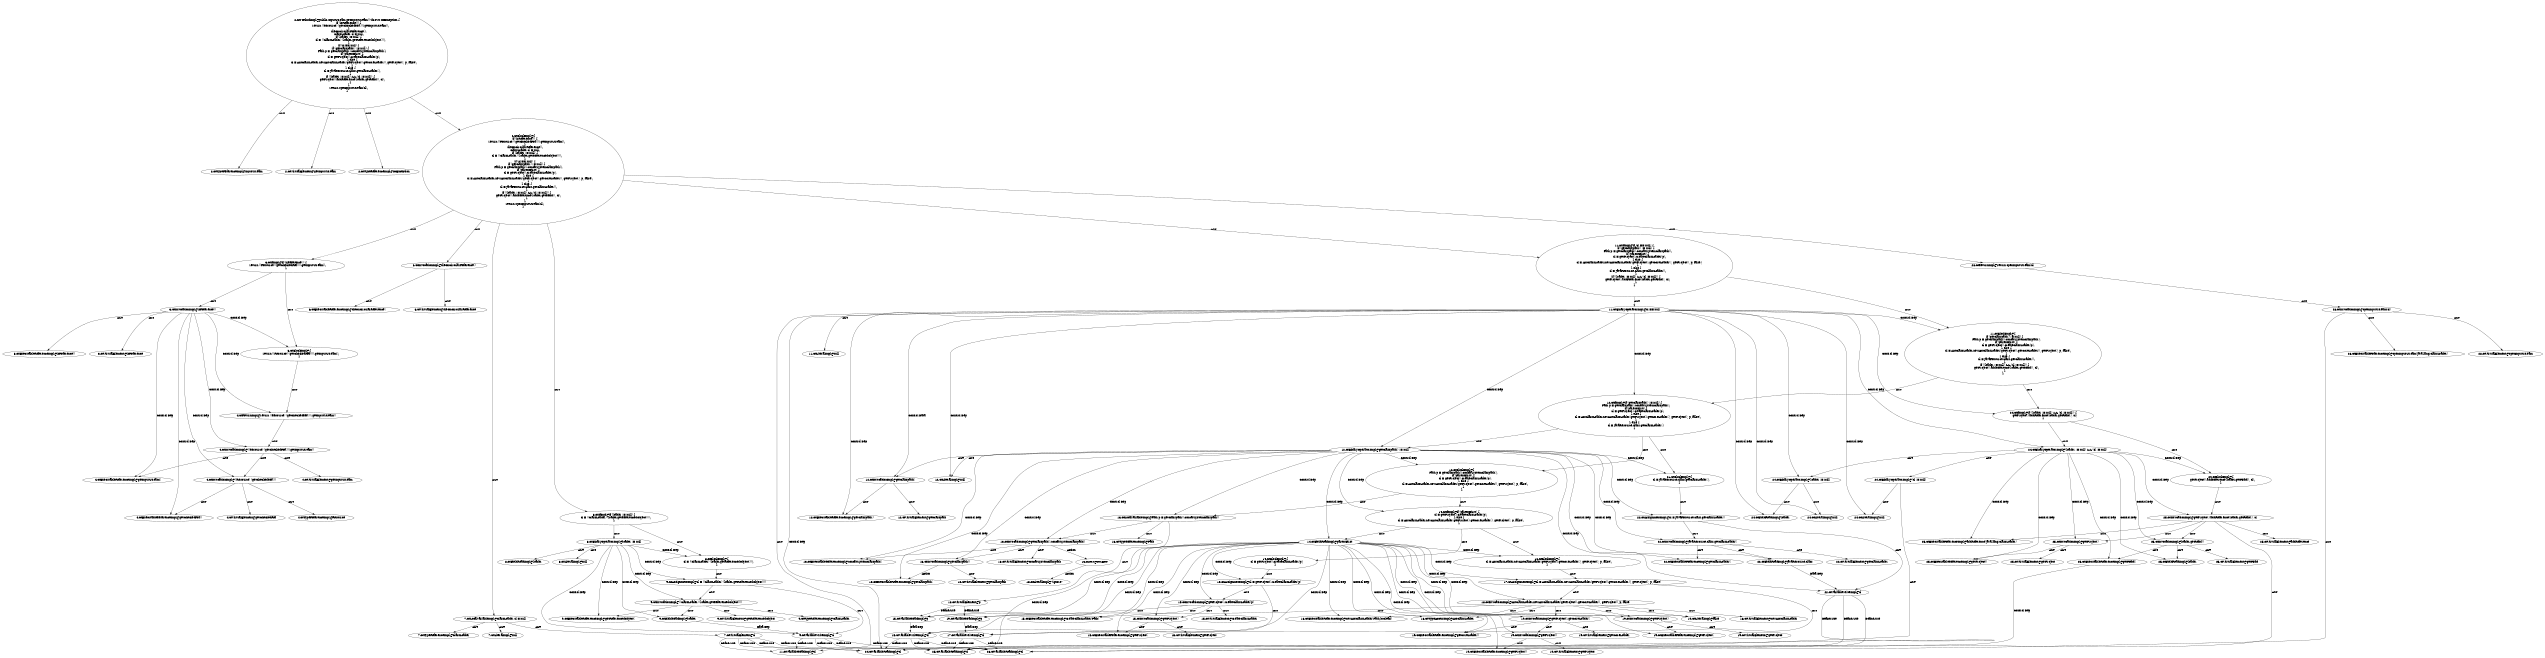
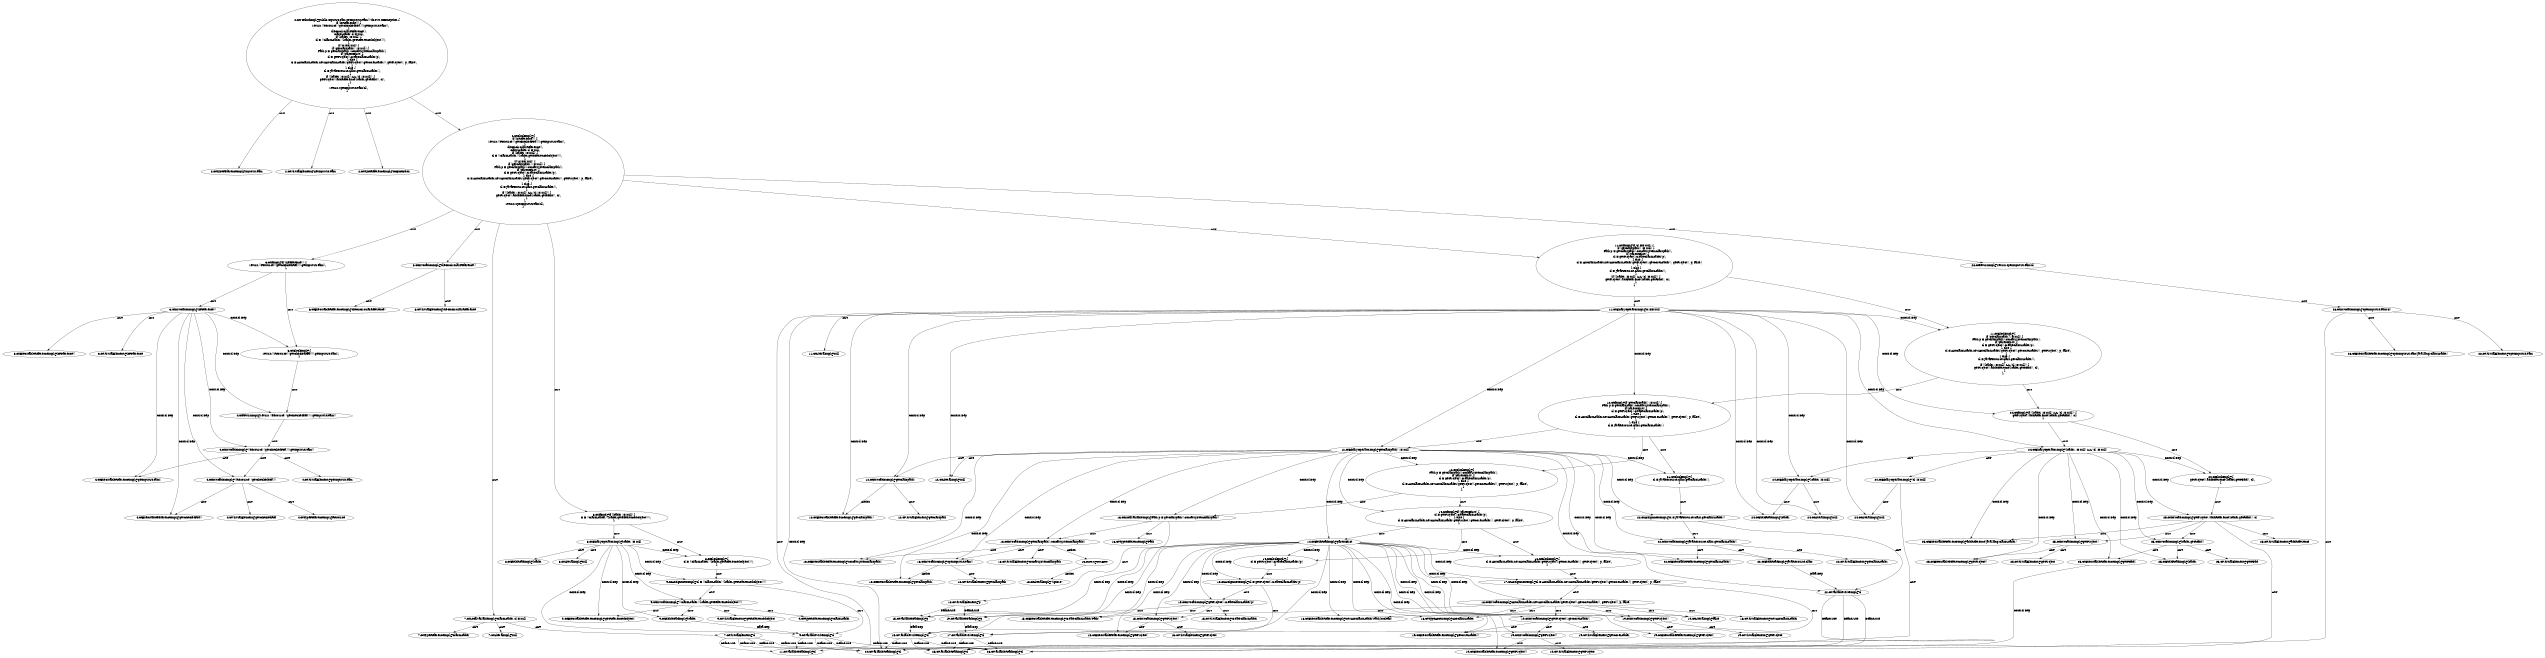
(917, 416) -> (917, 416)
(866, 502) -> (866, 502)
(945, 562) -> (945, 562)
(1131, 565) -> (1303, 549)
